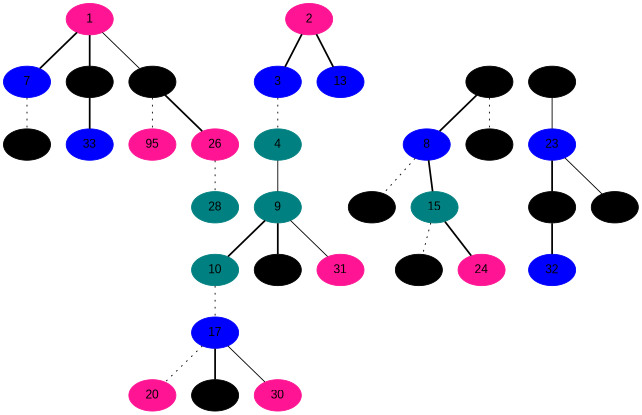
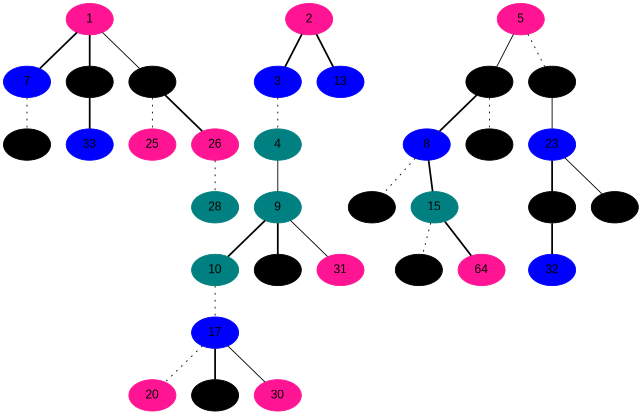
none -> (521, 19)
(152, 145) -> (152, 145)
(482, 270) -> (482, 270)
